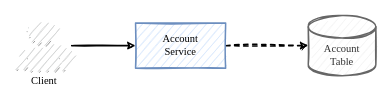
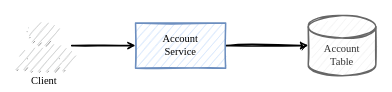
(127, 45) -> (129, 45)
(265, 45) -> (265, 45)
